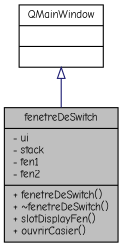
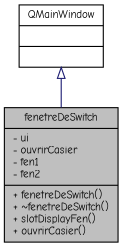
(28, 150) -> (45, 150)
